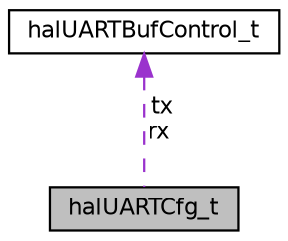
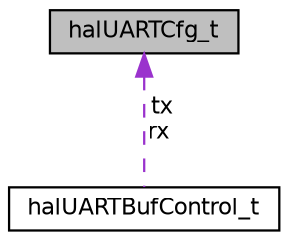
(144, 132) -> (144, 132)
